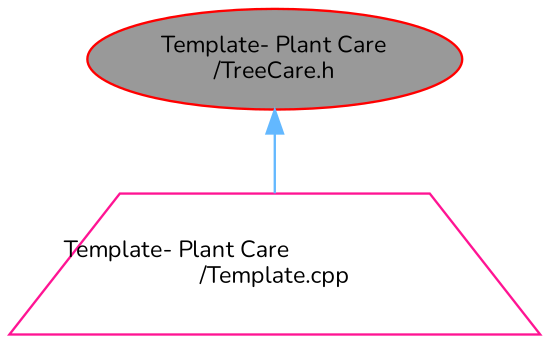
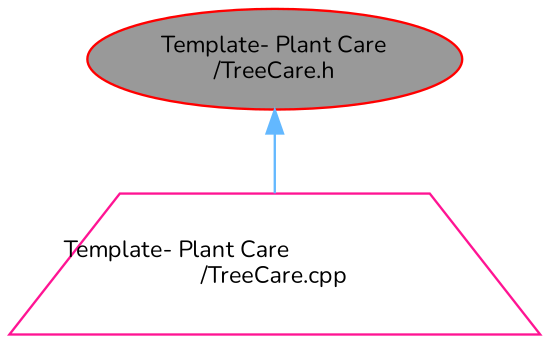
(275, 264) -> (275, 264)
